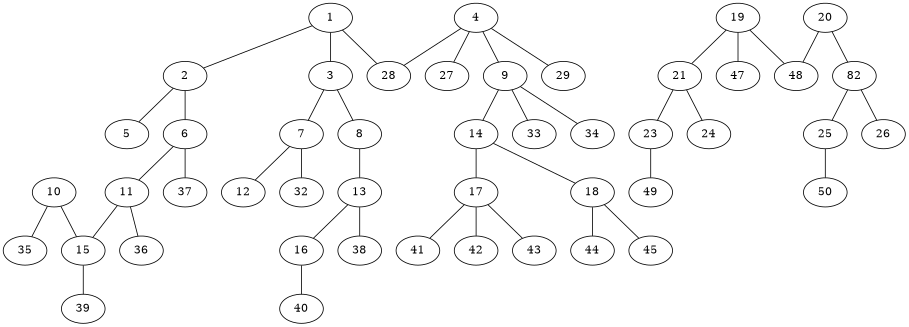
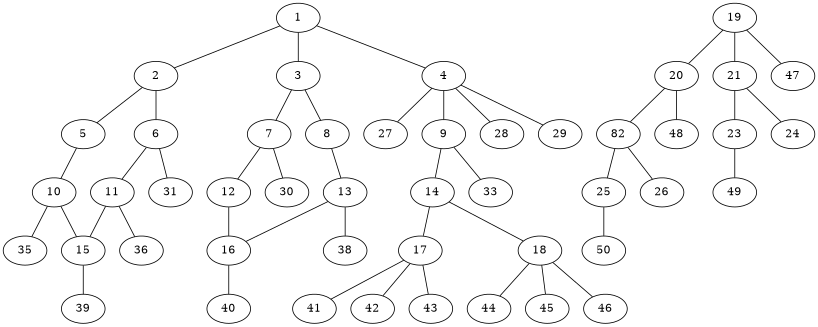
(360, 47) -> (371, 47)
(767, 47) -> (706, 47)
(593, 134) -> none
none -> (69, 163)
(185, 192) -> (171, 192)
(302, 192) -> (287, 192)
none -> (229, 222)
none -> (605, 309)
